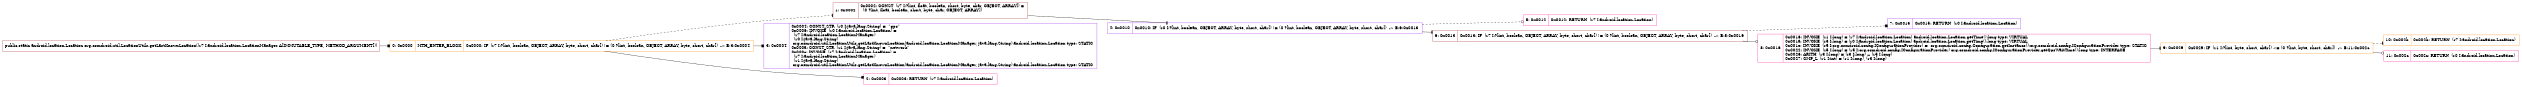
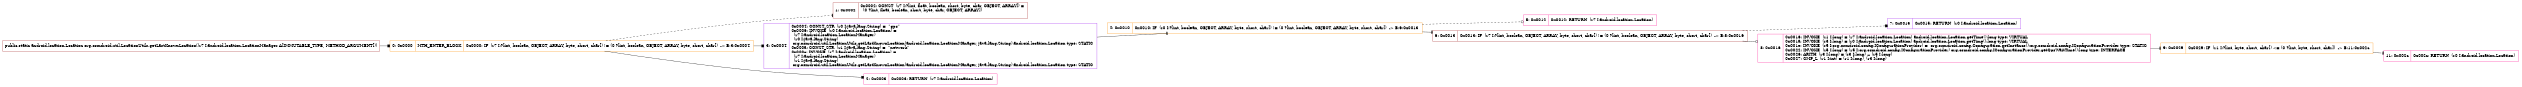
(1097, 19) -> (1132, 35)
(1265, 28) -> (1265, 28)
(2451, 40) -> none
(2377, 53) -> (2377, 53)
